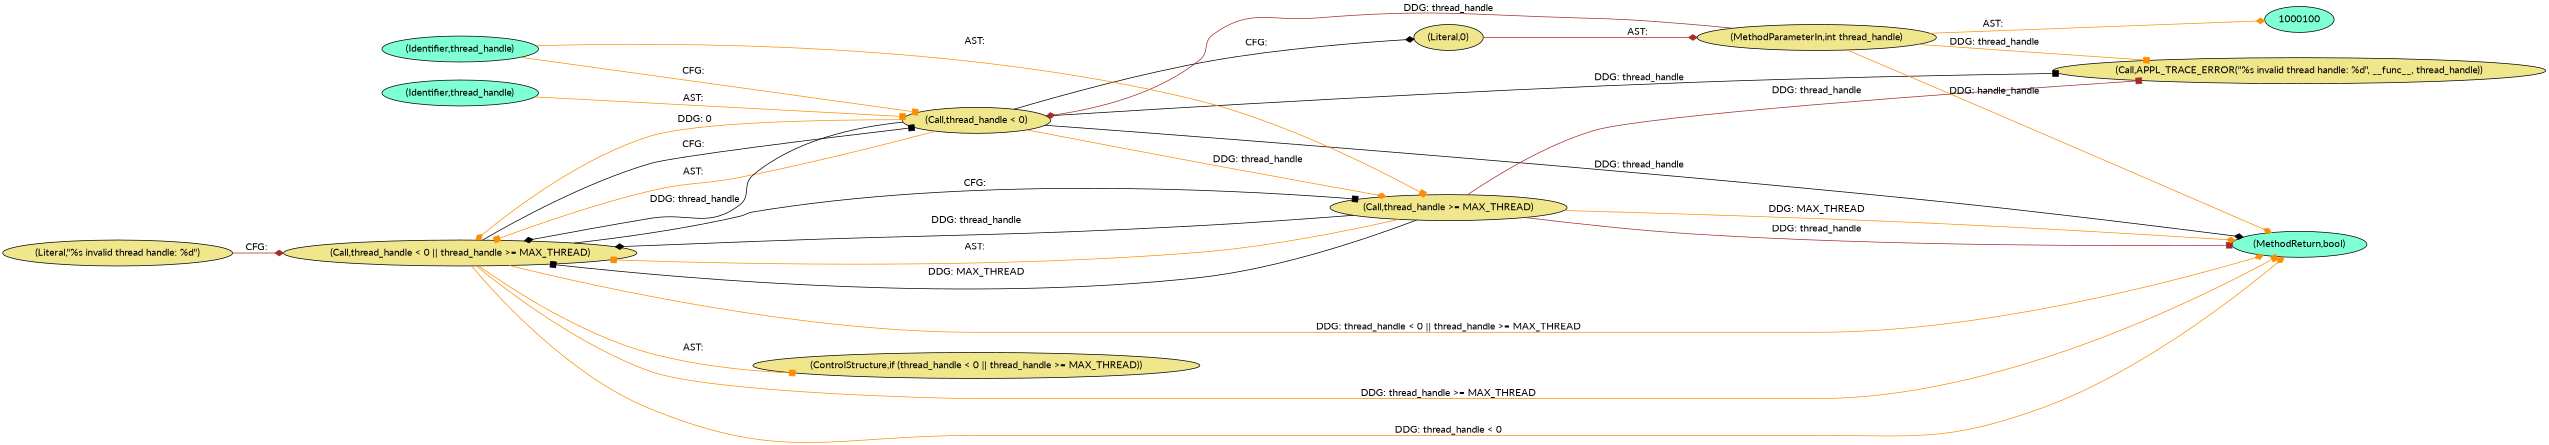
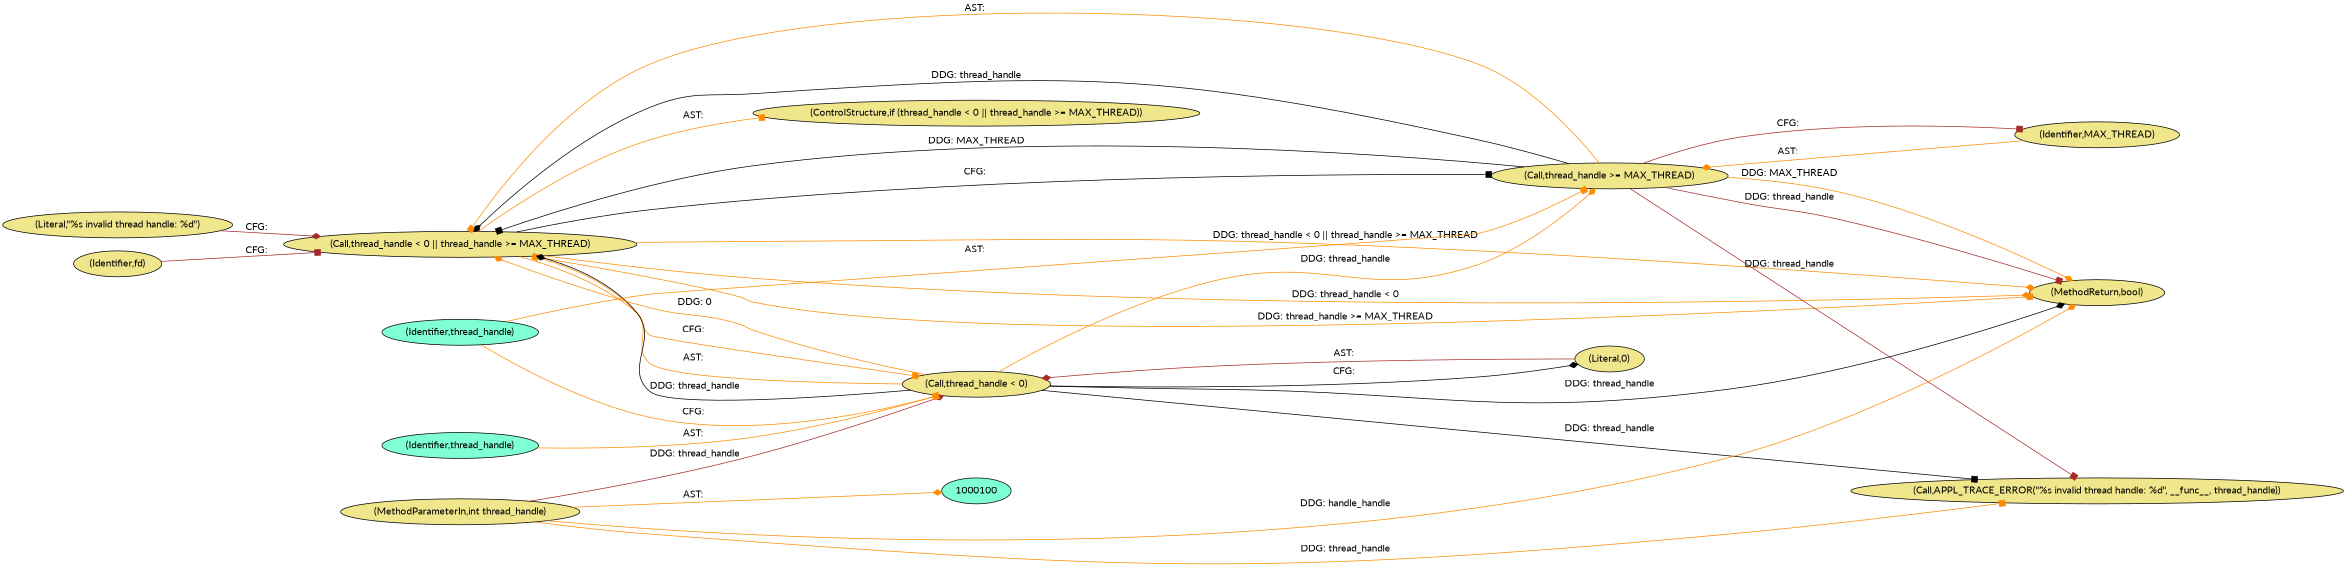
(1586, 37) -> (1313, 363)
none -> (2097, 135)
(687, 157) -> (702, 345)
(2299, 244) -> (2097, 293)
none -> (118, 264)
